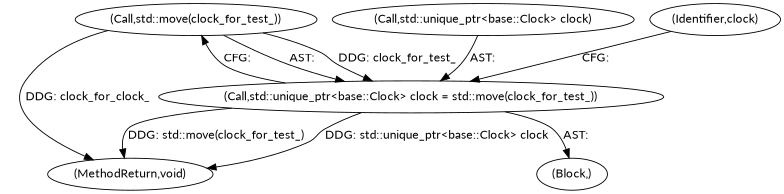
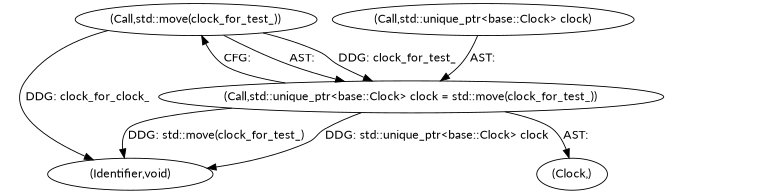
(715, 20) -> none
(130, 174) -> (130, 174)
(572, 174) -> (572, 174)
